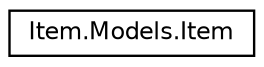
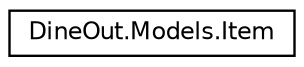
(132, 33) -> (152, 33)
